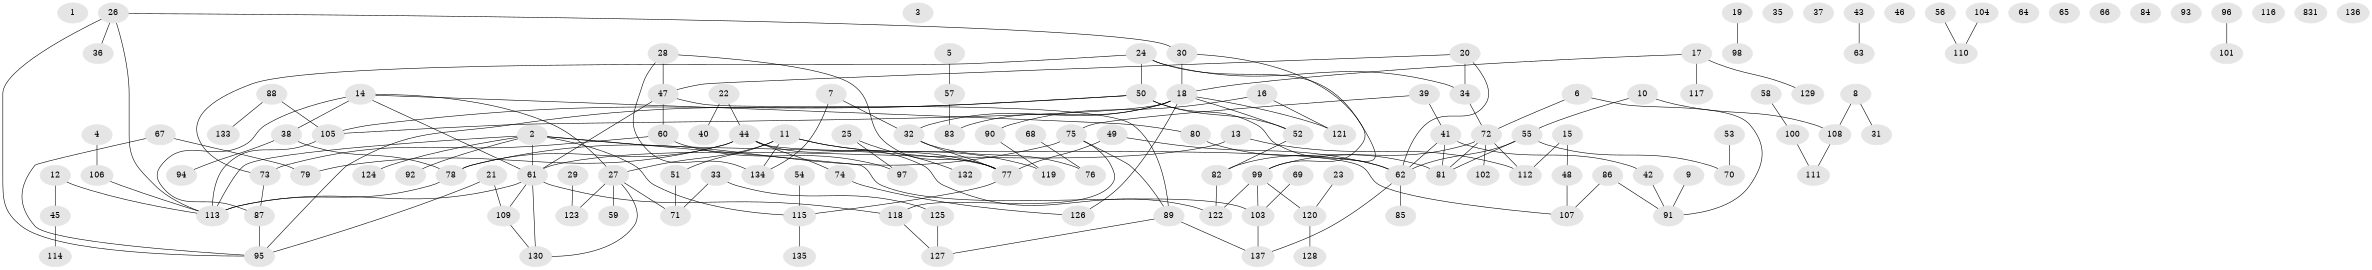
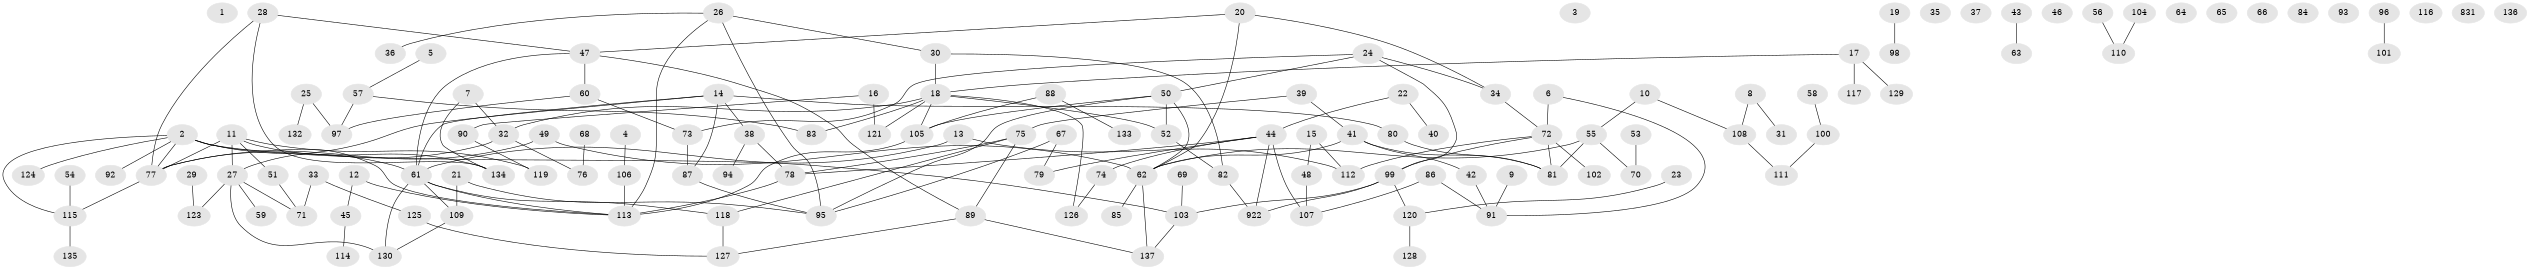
none -> (347, 114)
(1216, 216) -> (1254, 216)
